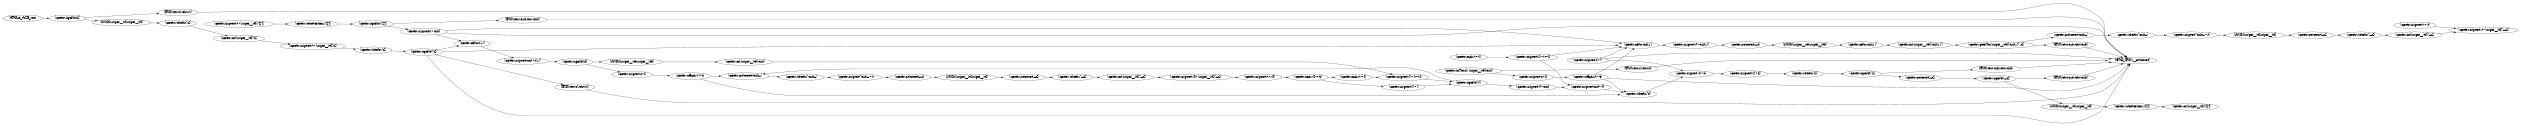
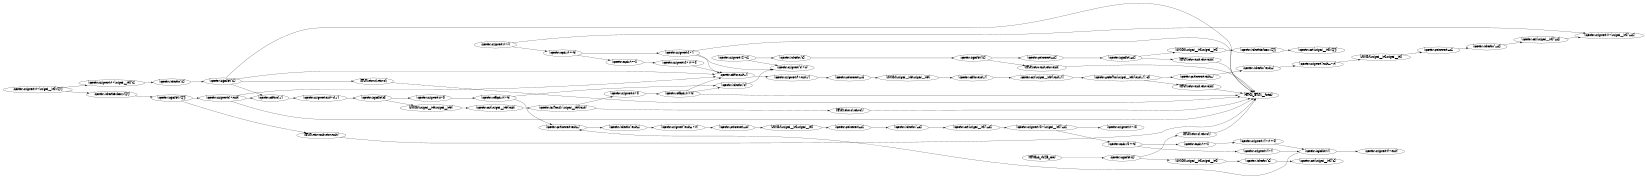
(274, 42) -> (74, 86)
none -> (563, 53)
(2132, 61) -> (1258, 95)
(1082, 62) -> (525, 108)
(1717, 74) -> (762, 63)
(1284, 77) -> (1082, 136)
(1588, 87) -> none
